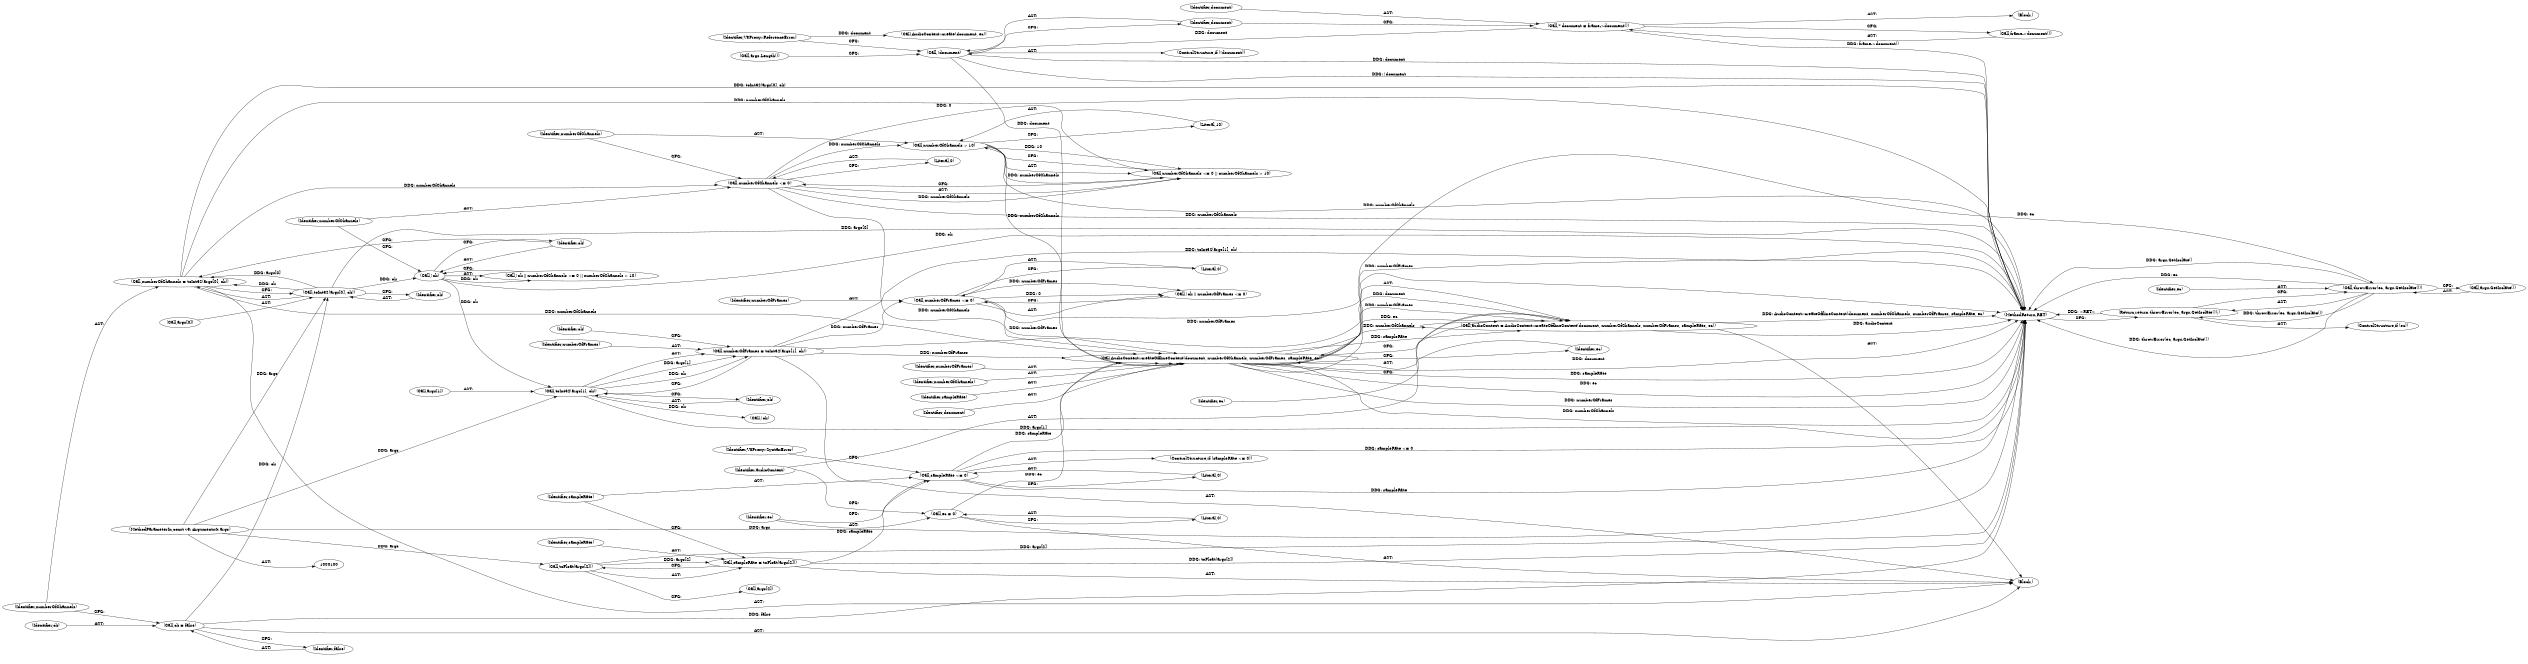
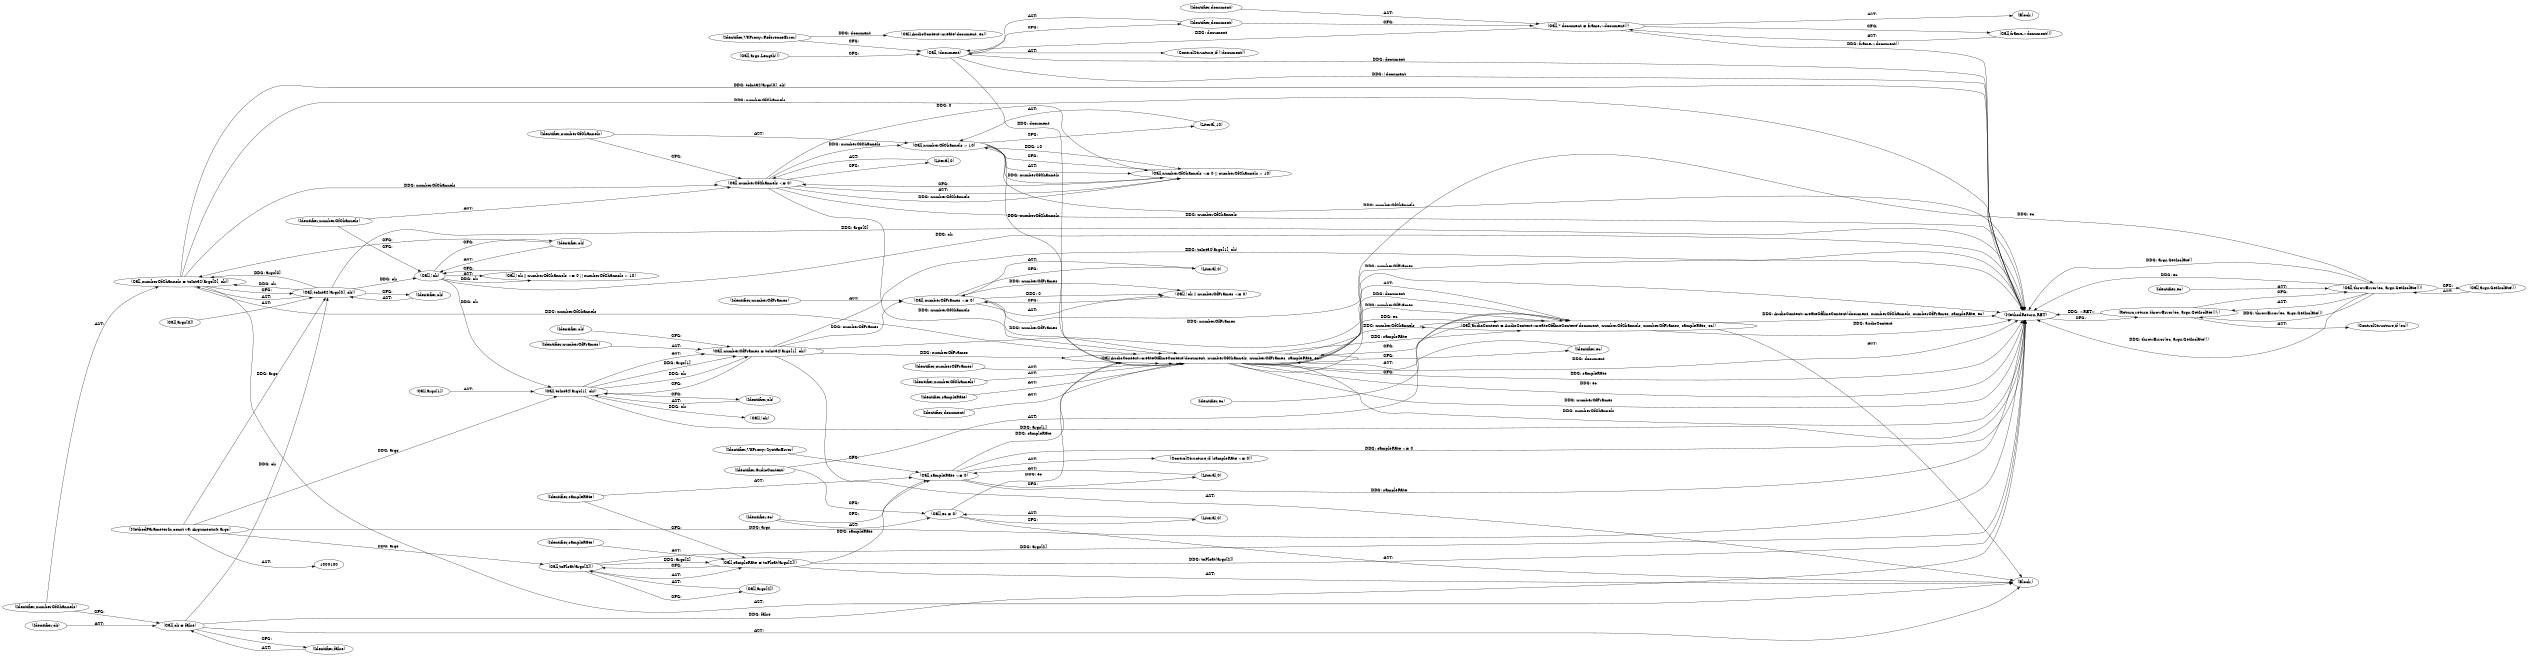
none -> (665, 584)
